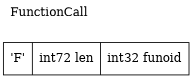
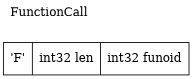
(66, 58) -> (66, 58)
